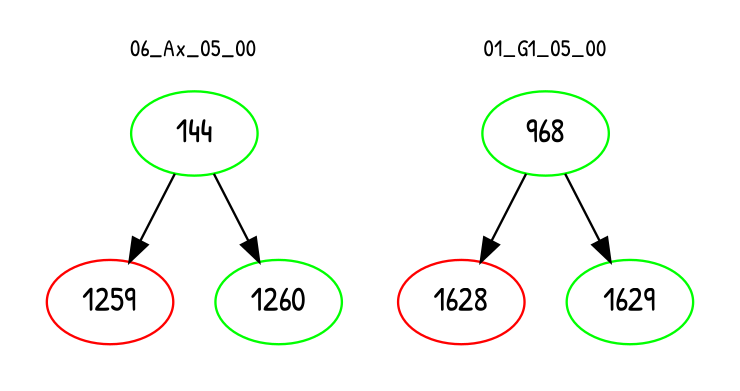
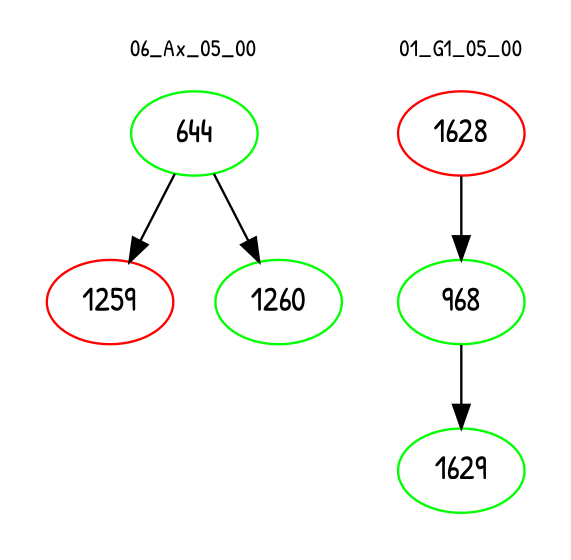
(194, 133) -> (194, 133)
(509, 207) -> (461, 206)
